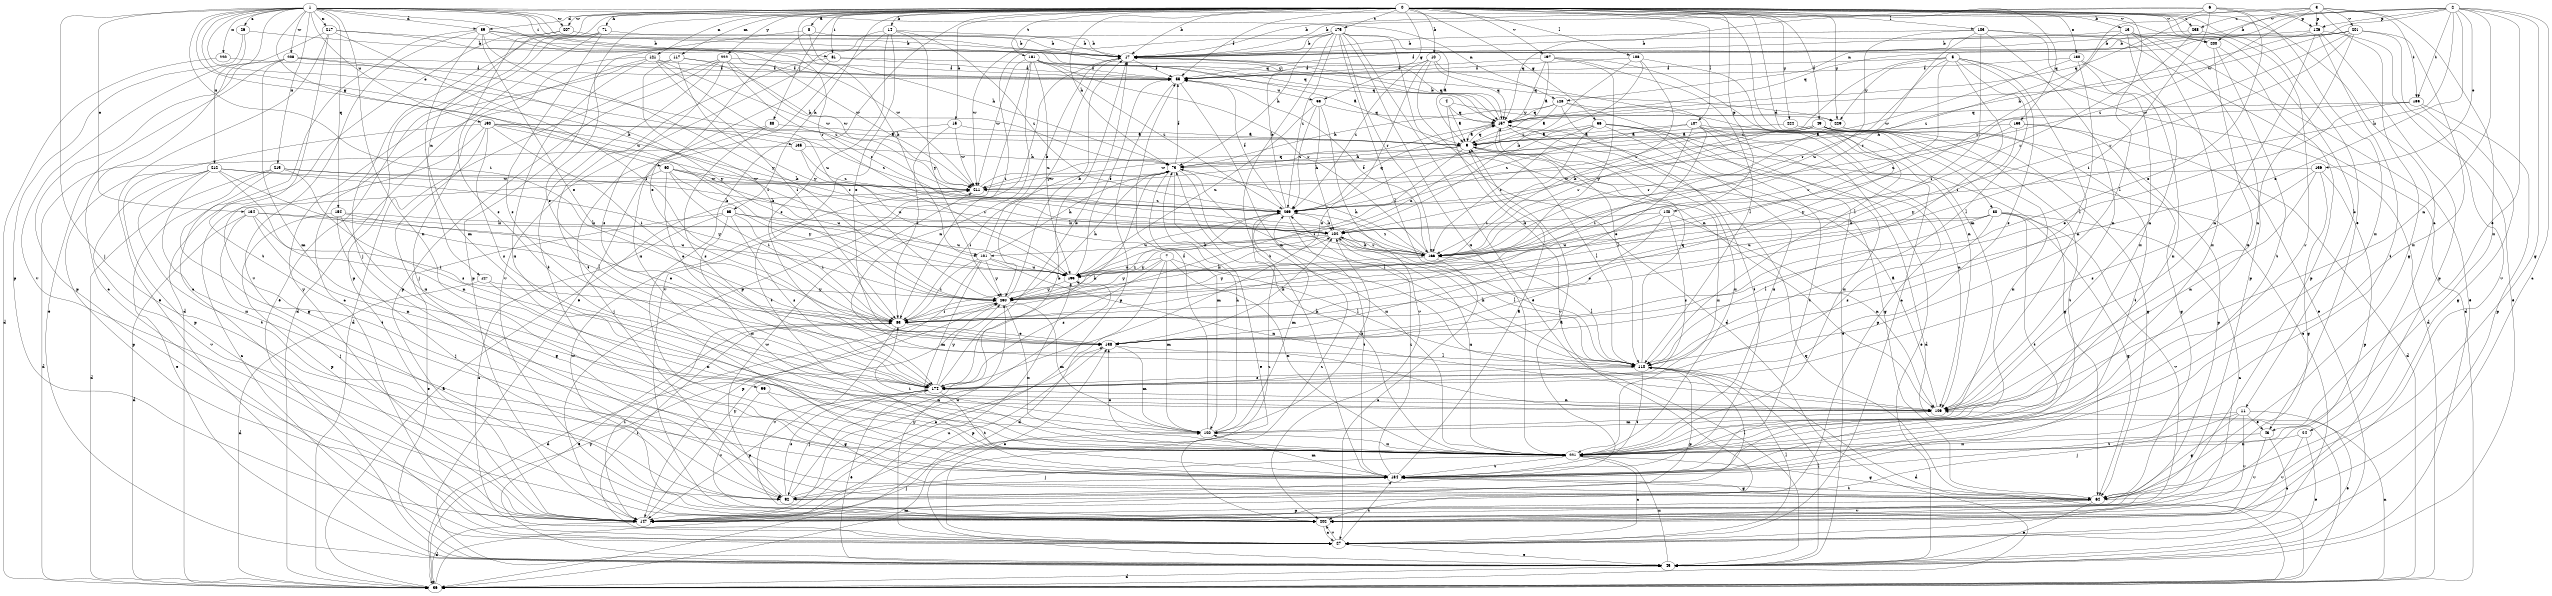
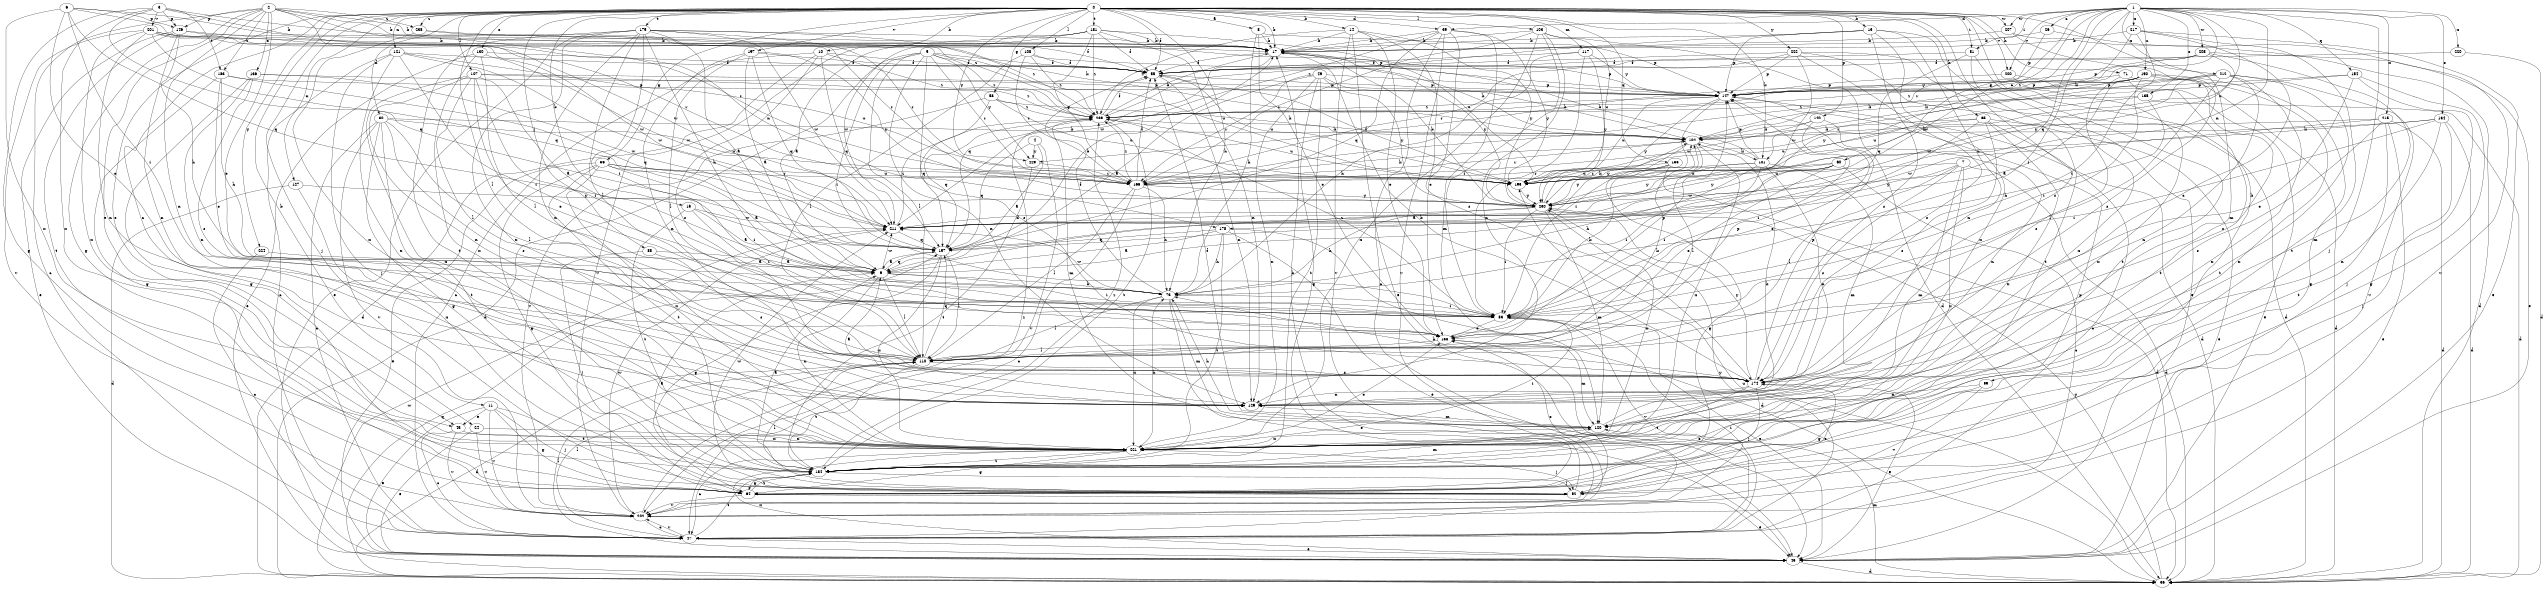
(1649, 12) -> none
(2264, 19) -> none
(866, 35) -> (1150, 39)
(1248, 87) -> (1328, 138)
(1983, 95) -> (589, 83)
(1560, 102) -> (1223, 229)
(1308, 157) -> (1068, 107)
(1317, 168) -> (1290, 118)
(2305, 245) -> (370, 240)
none -> (602, 265)
(354, 279) -> (2012, 85)
(1339, 376) -> (1873, 211)
(444, 389) -> (409, 406)
(671, 391) -> (1234, 213)
(833, 419) -> none
(484, 533) -> (1732, 335)
(1690, 585) -> none
